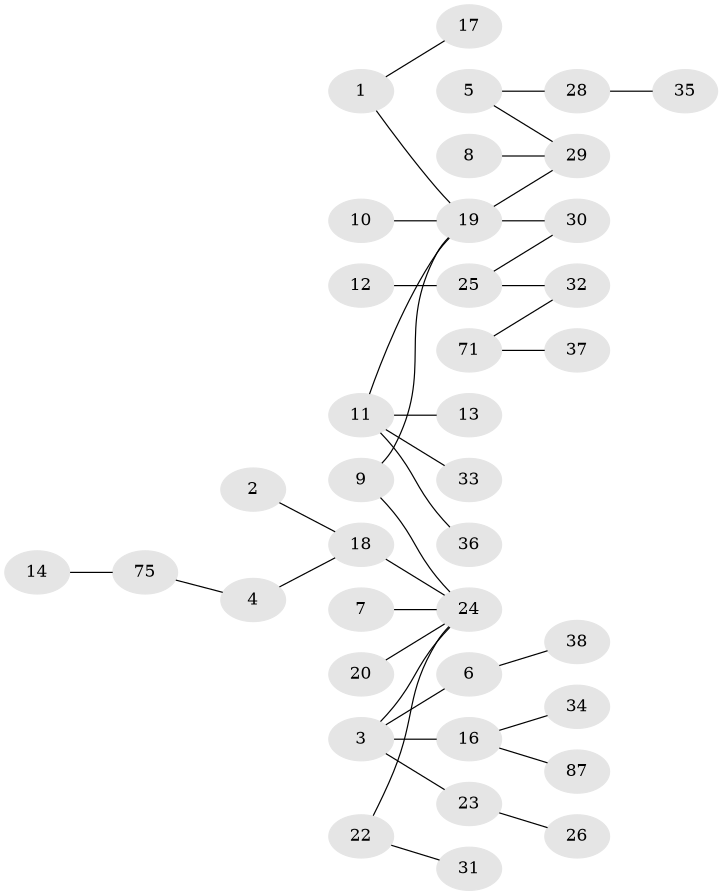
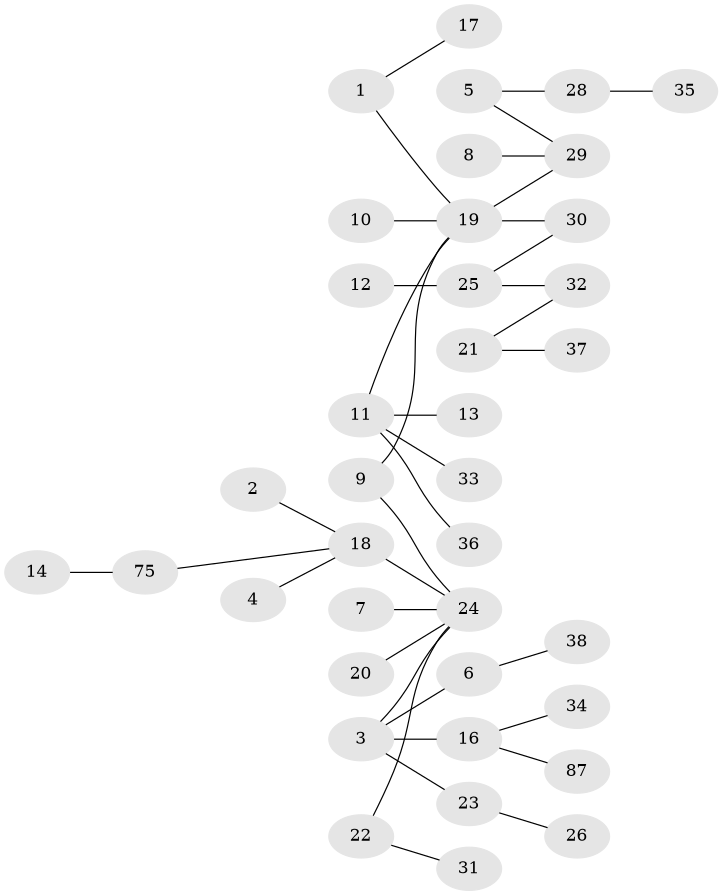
(469, 350) -> (469, 350)
(199, 586) -> (253, 559)
